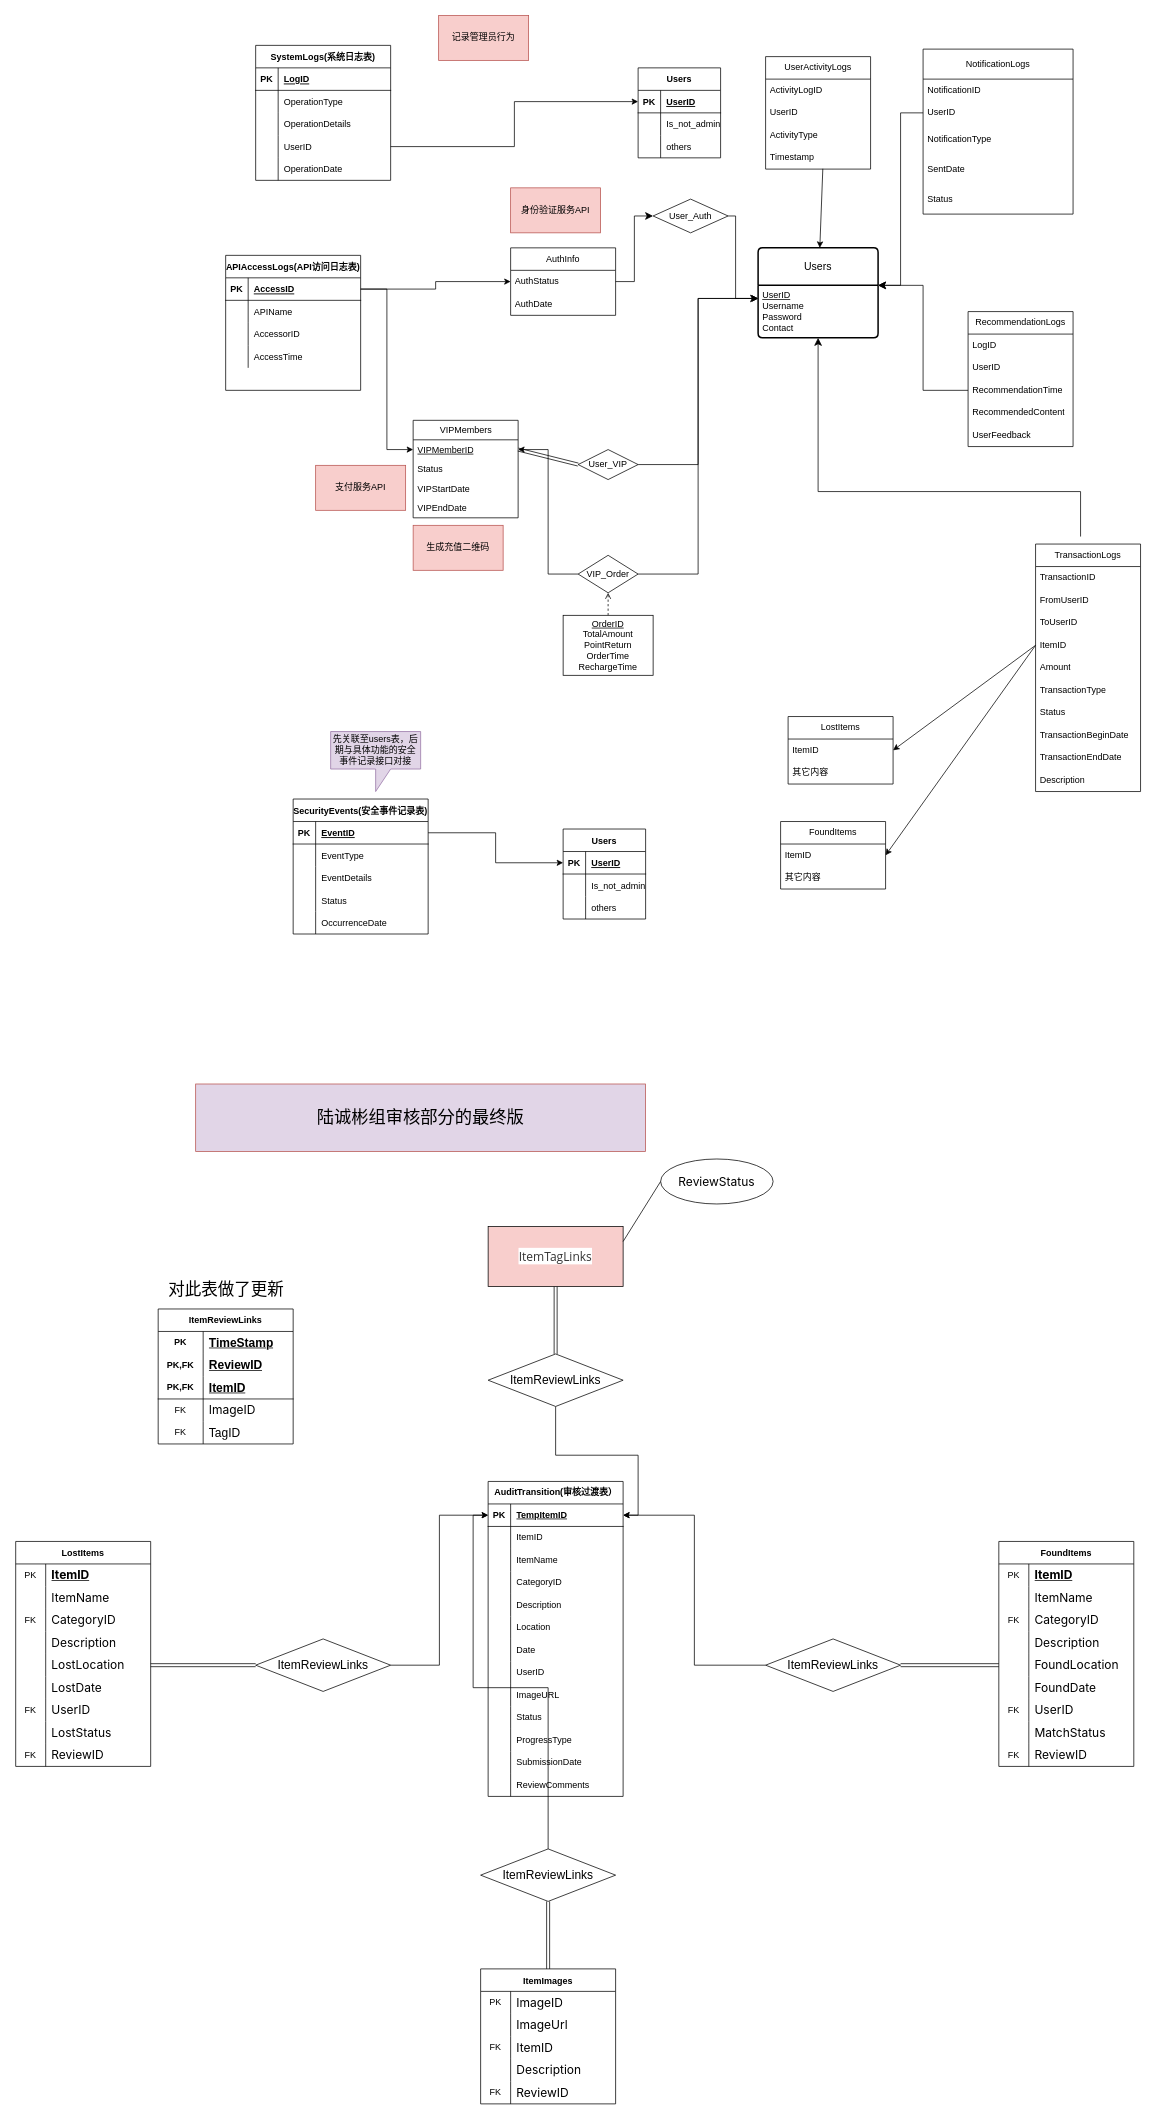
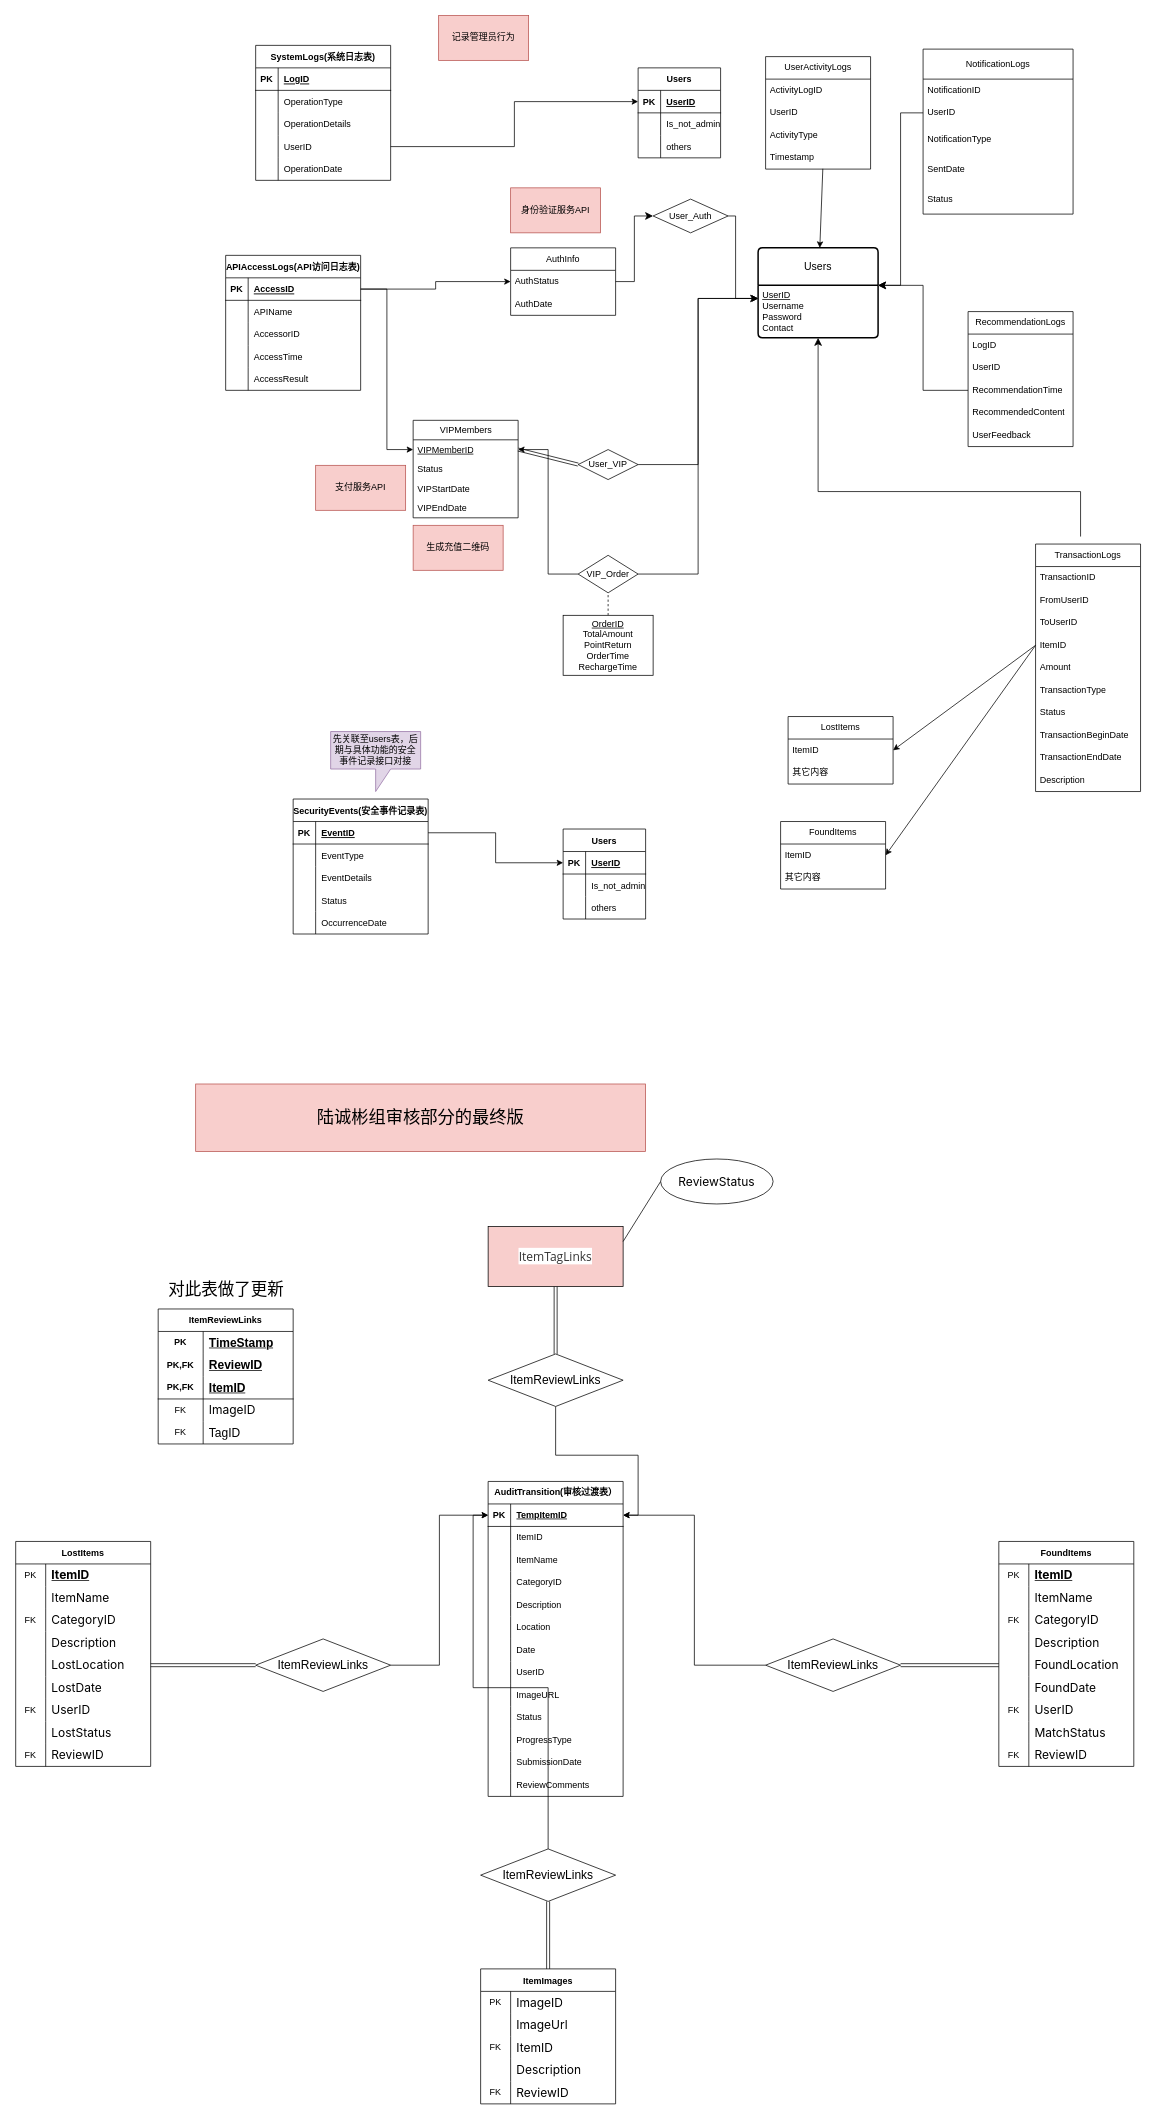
none -> (304, 379)
(608, 598) -> (608, 597)
(420, 1118) -> (420, 1118)
